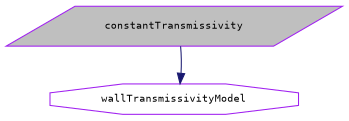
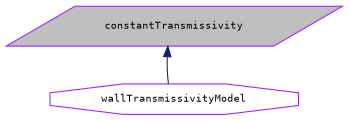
(181, 60) -> (167, 70)
